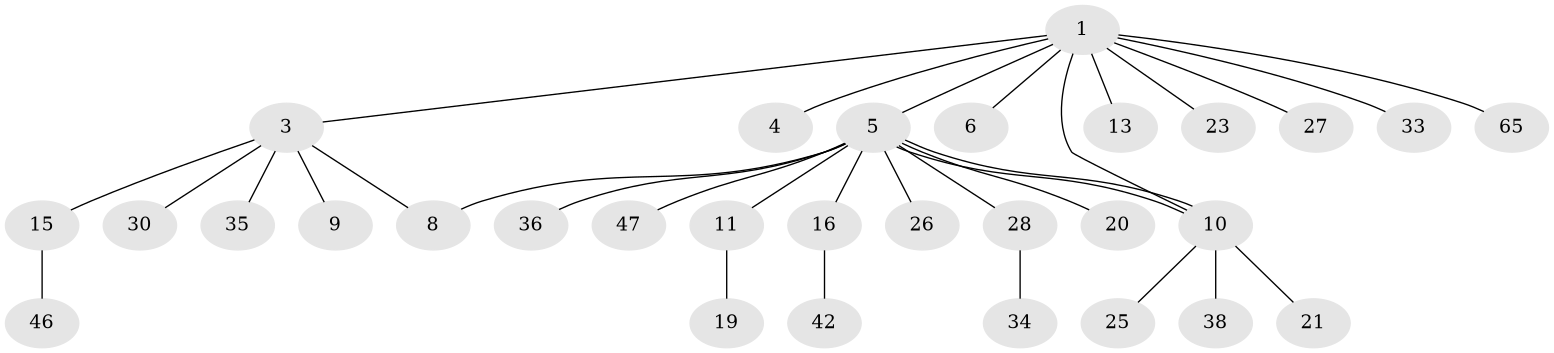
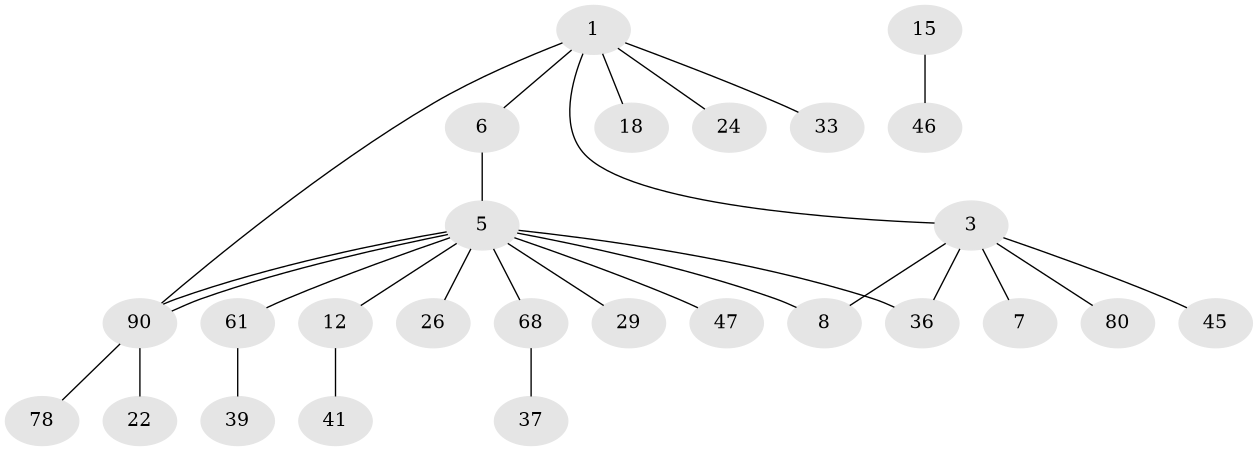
(977, 78) -> (482, 177)
(776, 128) -> none
(1121, 128) -> (632, 128)
(1218, 128) -> (729, 128)
(1316, 128) -> none
(1512, 128) -> none
(162, 173) -> (947, 274)
(140, 225) -> (1118, 323)
(238, 225) -> (1216, 323)
(336, 225) -> (1020, 323)
(727, 225) -> (238, 323)
(825, 225) -> (336, 323)
(1020, 225) -> (531, 323)
(1118, 225) -> (629, 323)
(1216, 225) -> (140, 323)
(727, 323) -> (238, 421)
(825, 323) -> (336, 421)
(1020, 323) -> (531, 421)
(1118, 323) -> none
(1216, 323) -> (42, 421)
(1314, 323) -> (140, 421)
